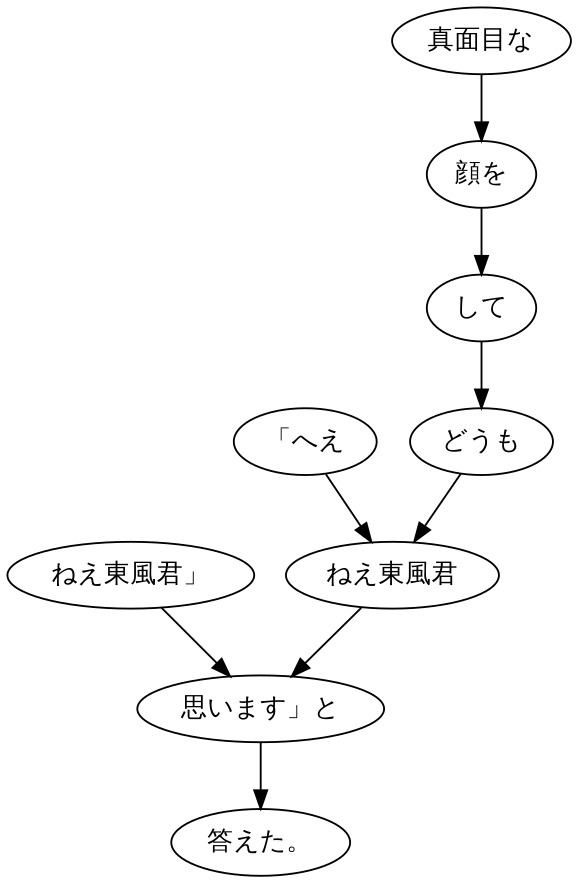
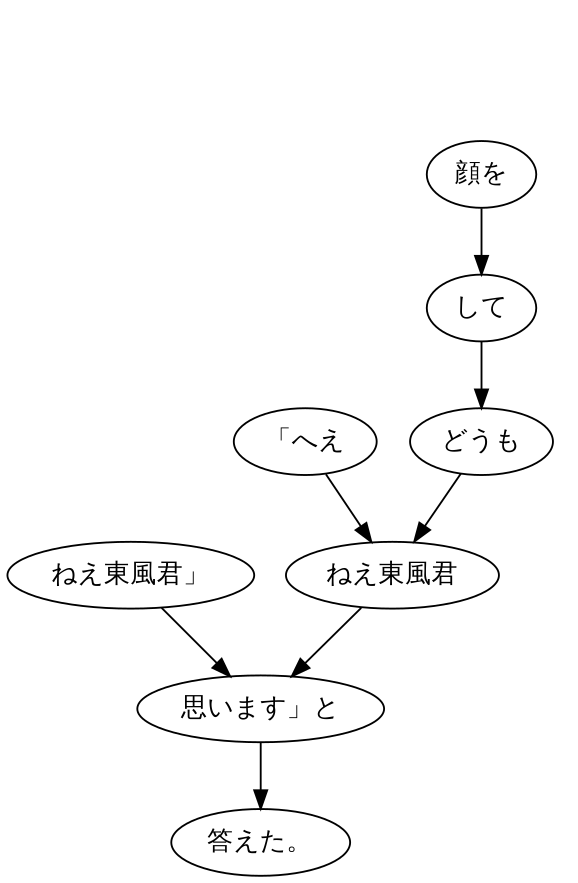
(482, 41) -> none
